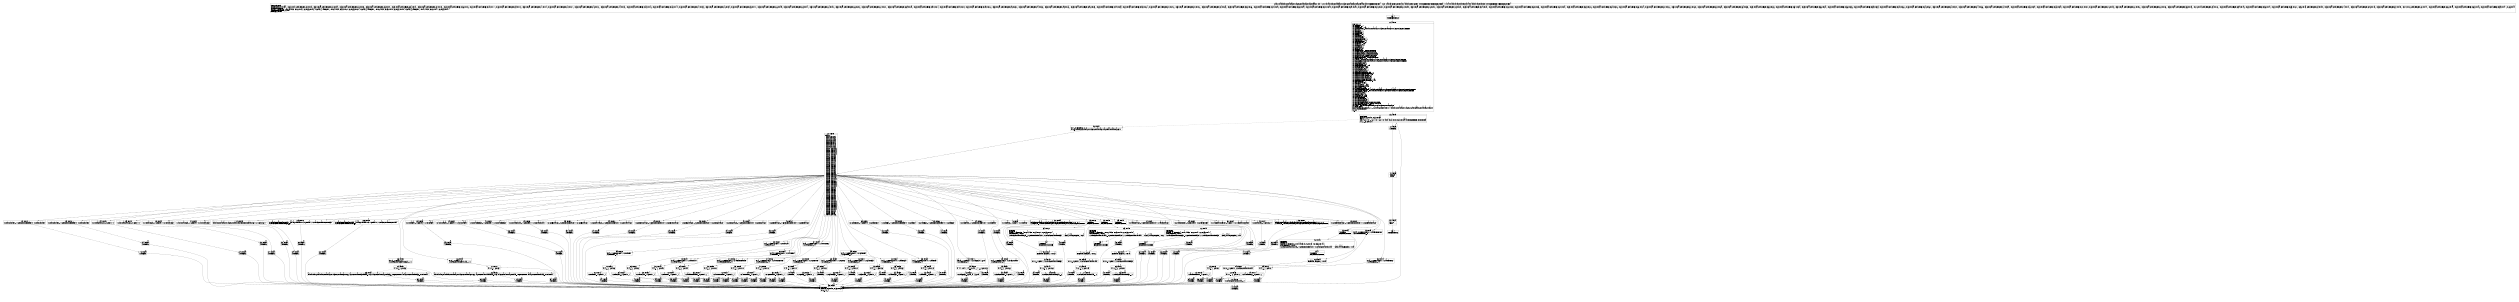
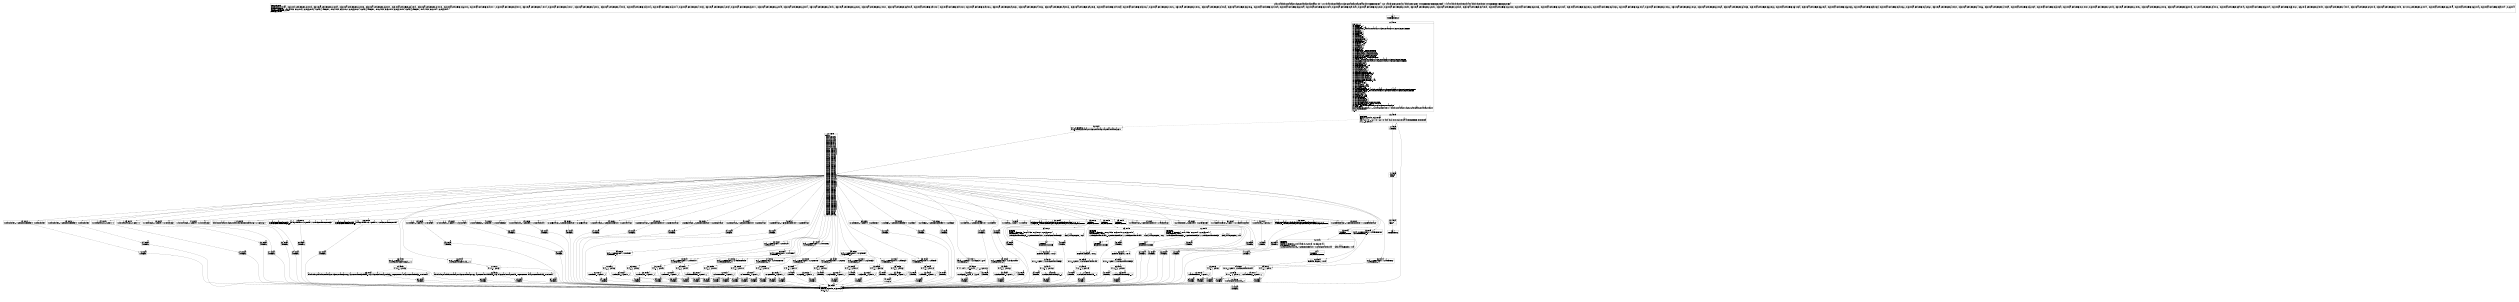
(887, 281) -> (887, 281)
